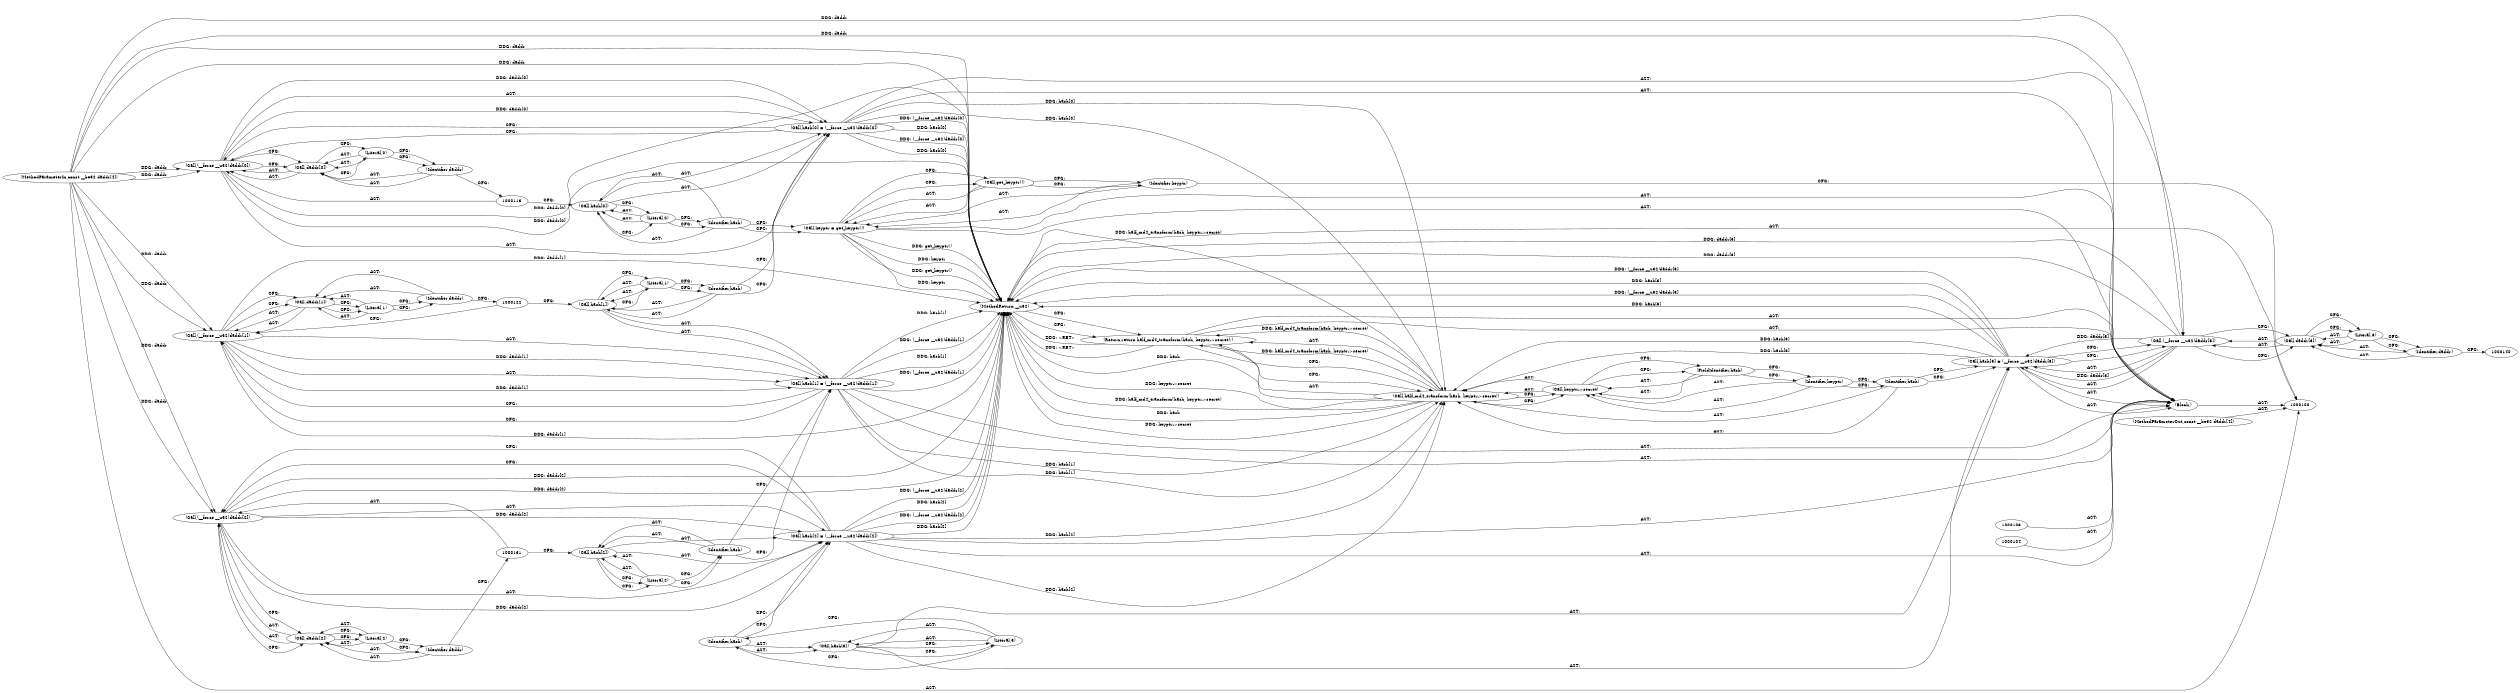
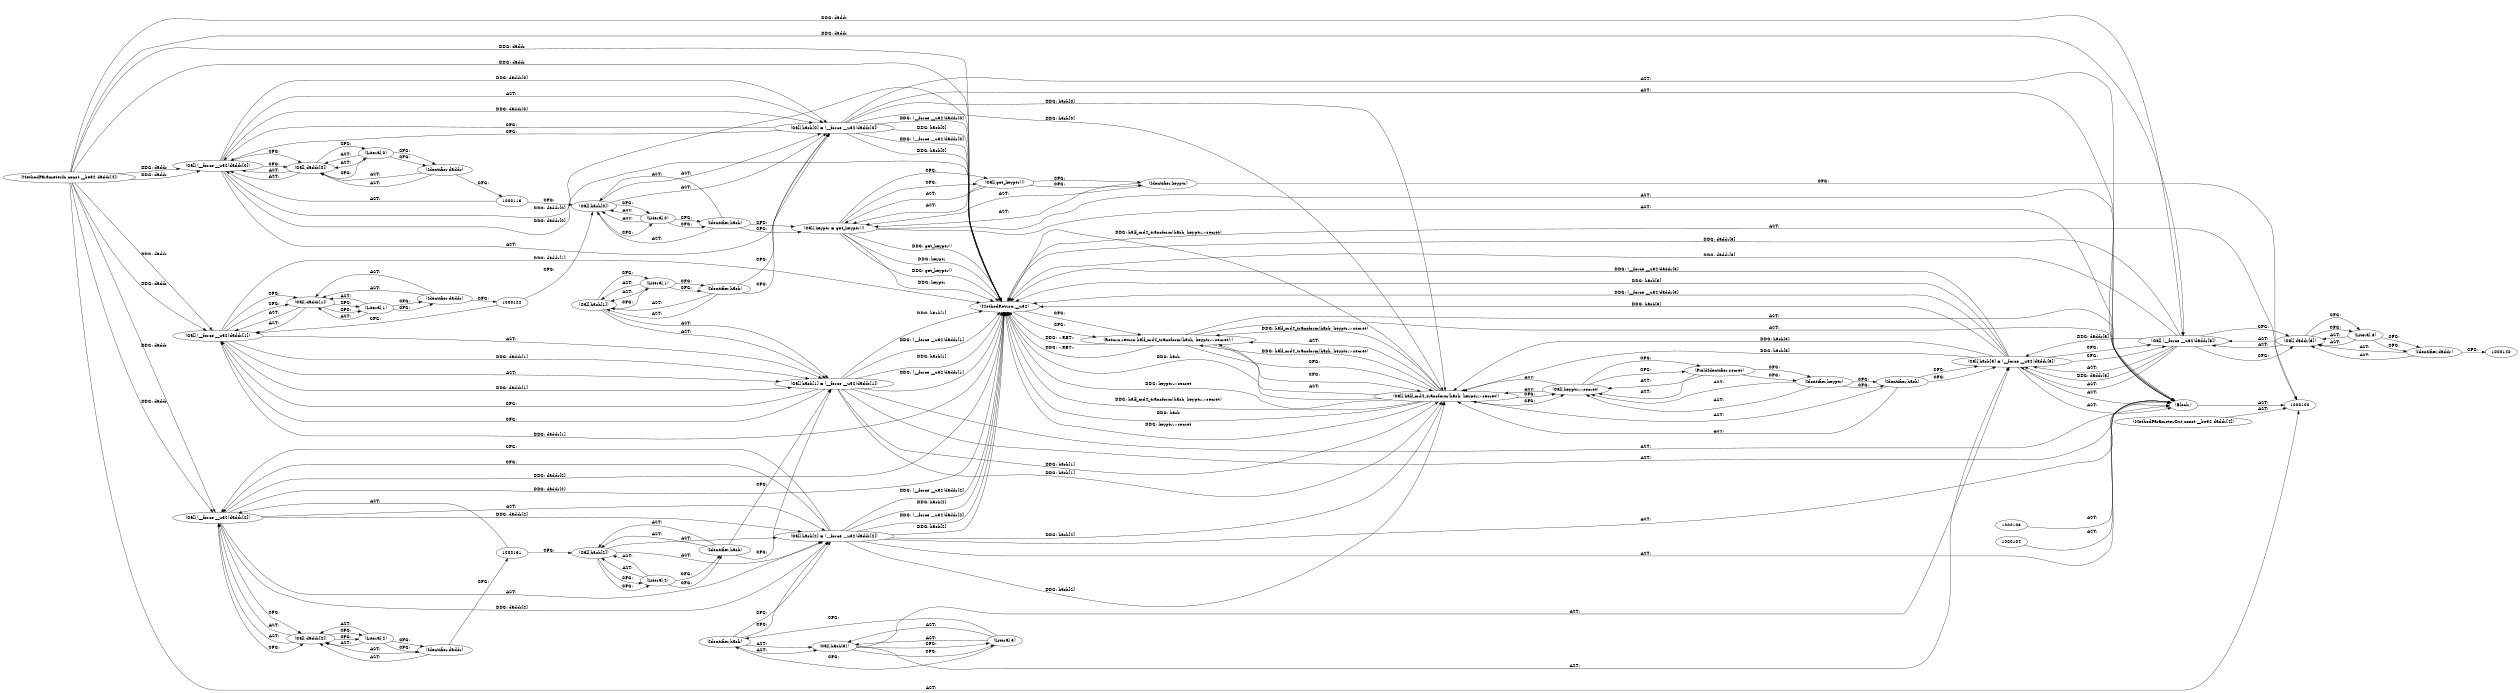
(548, 304) -> (570, 267)
(1720, 371) -> (1720, 371)
